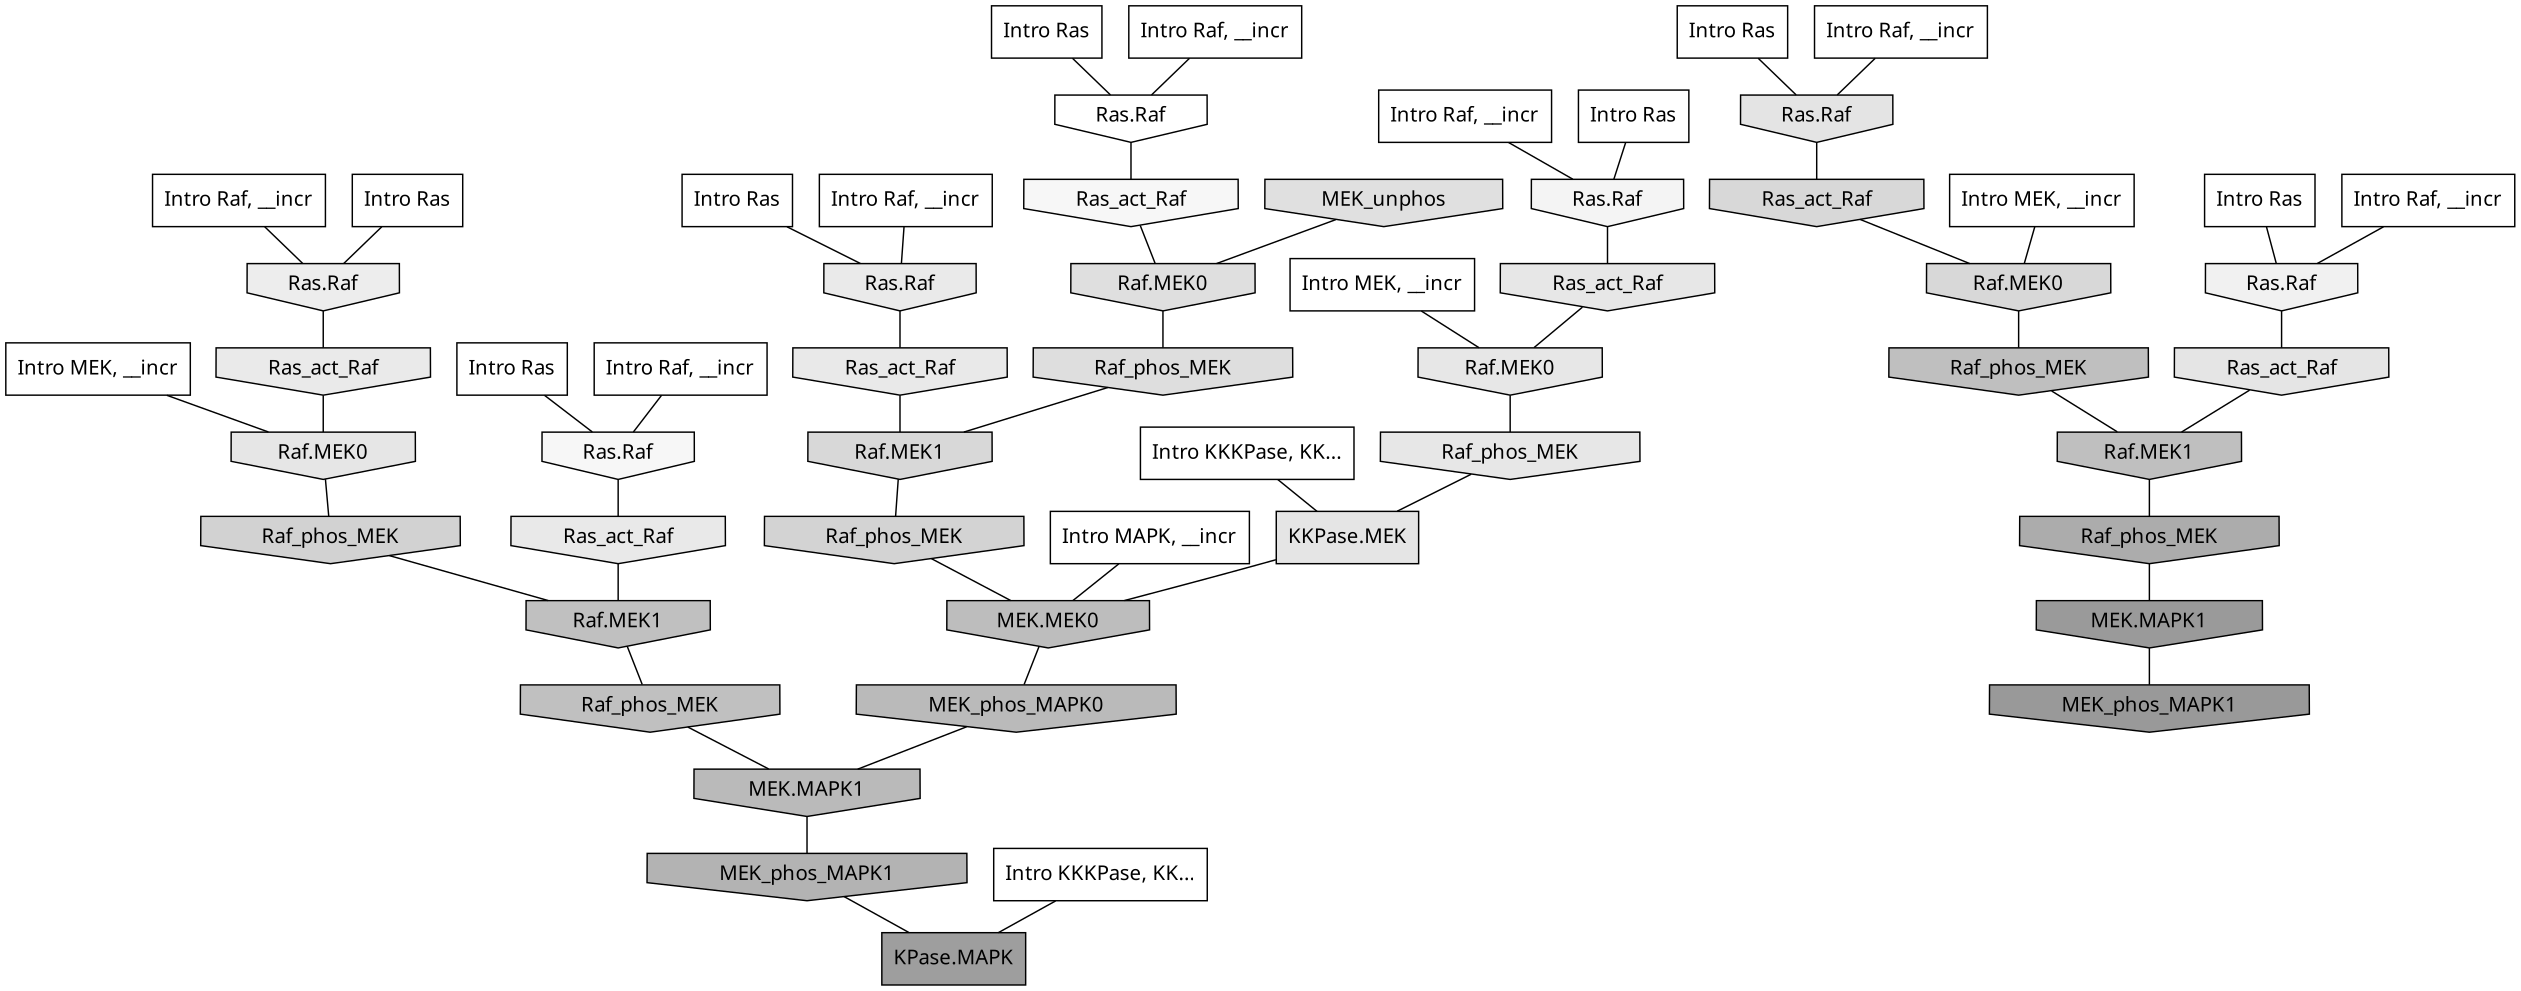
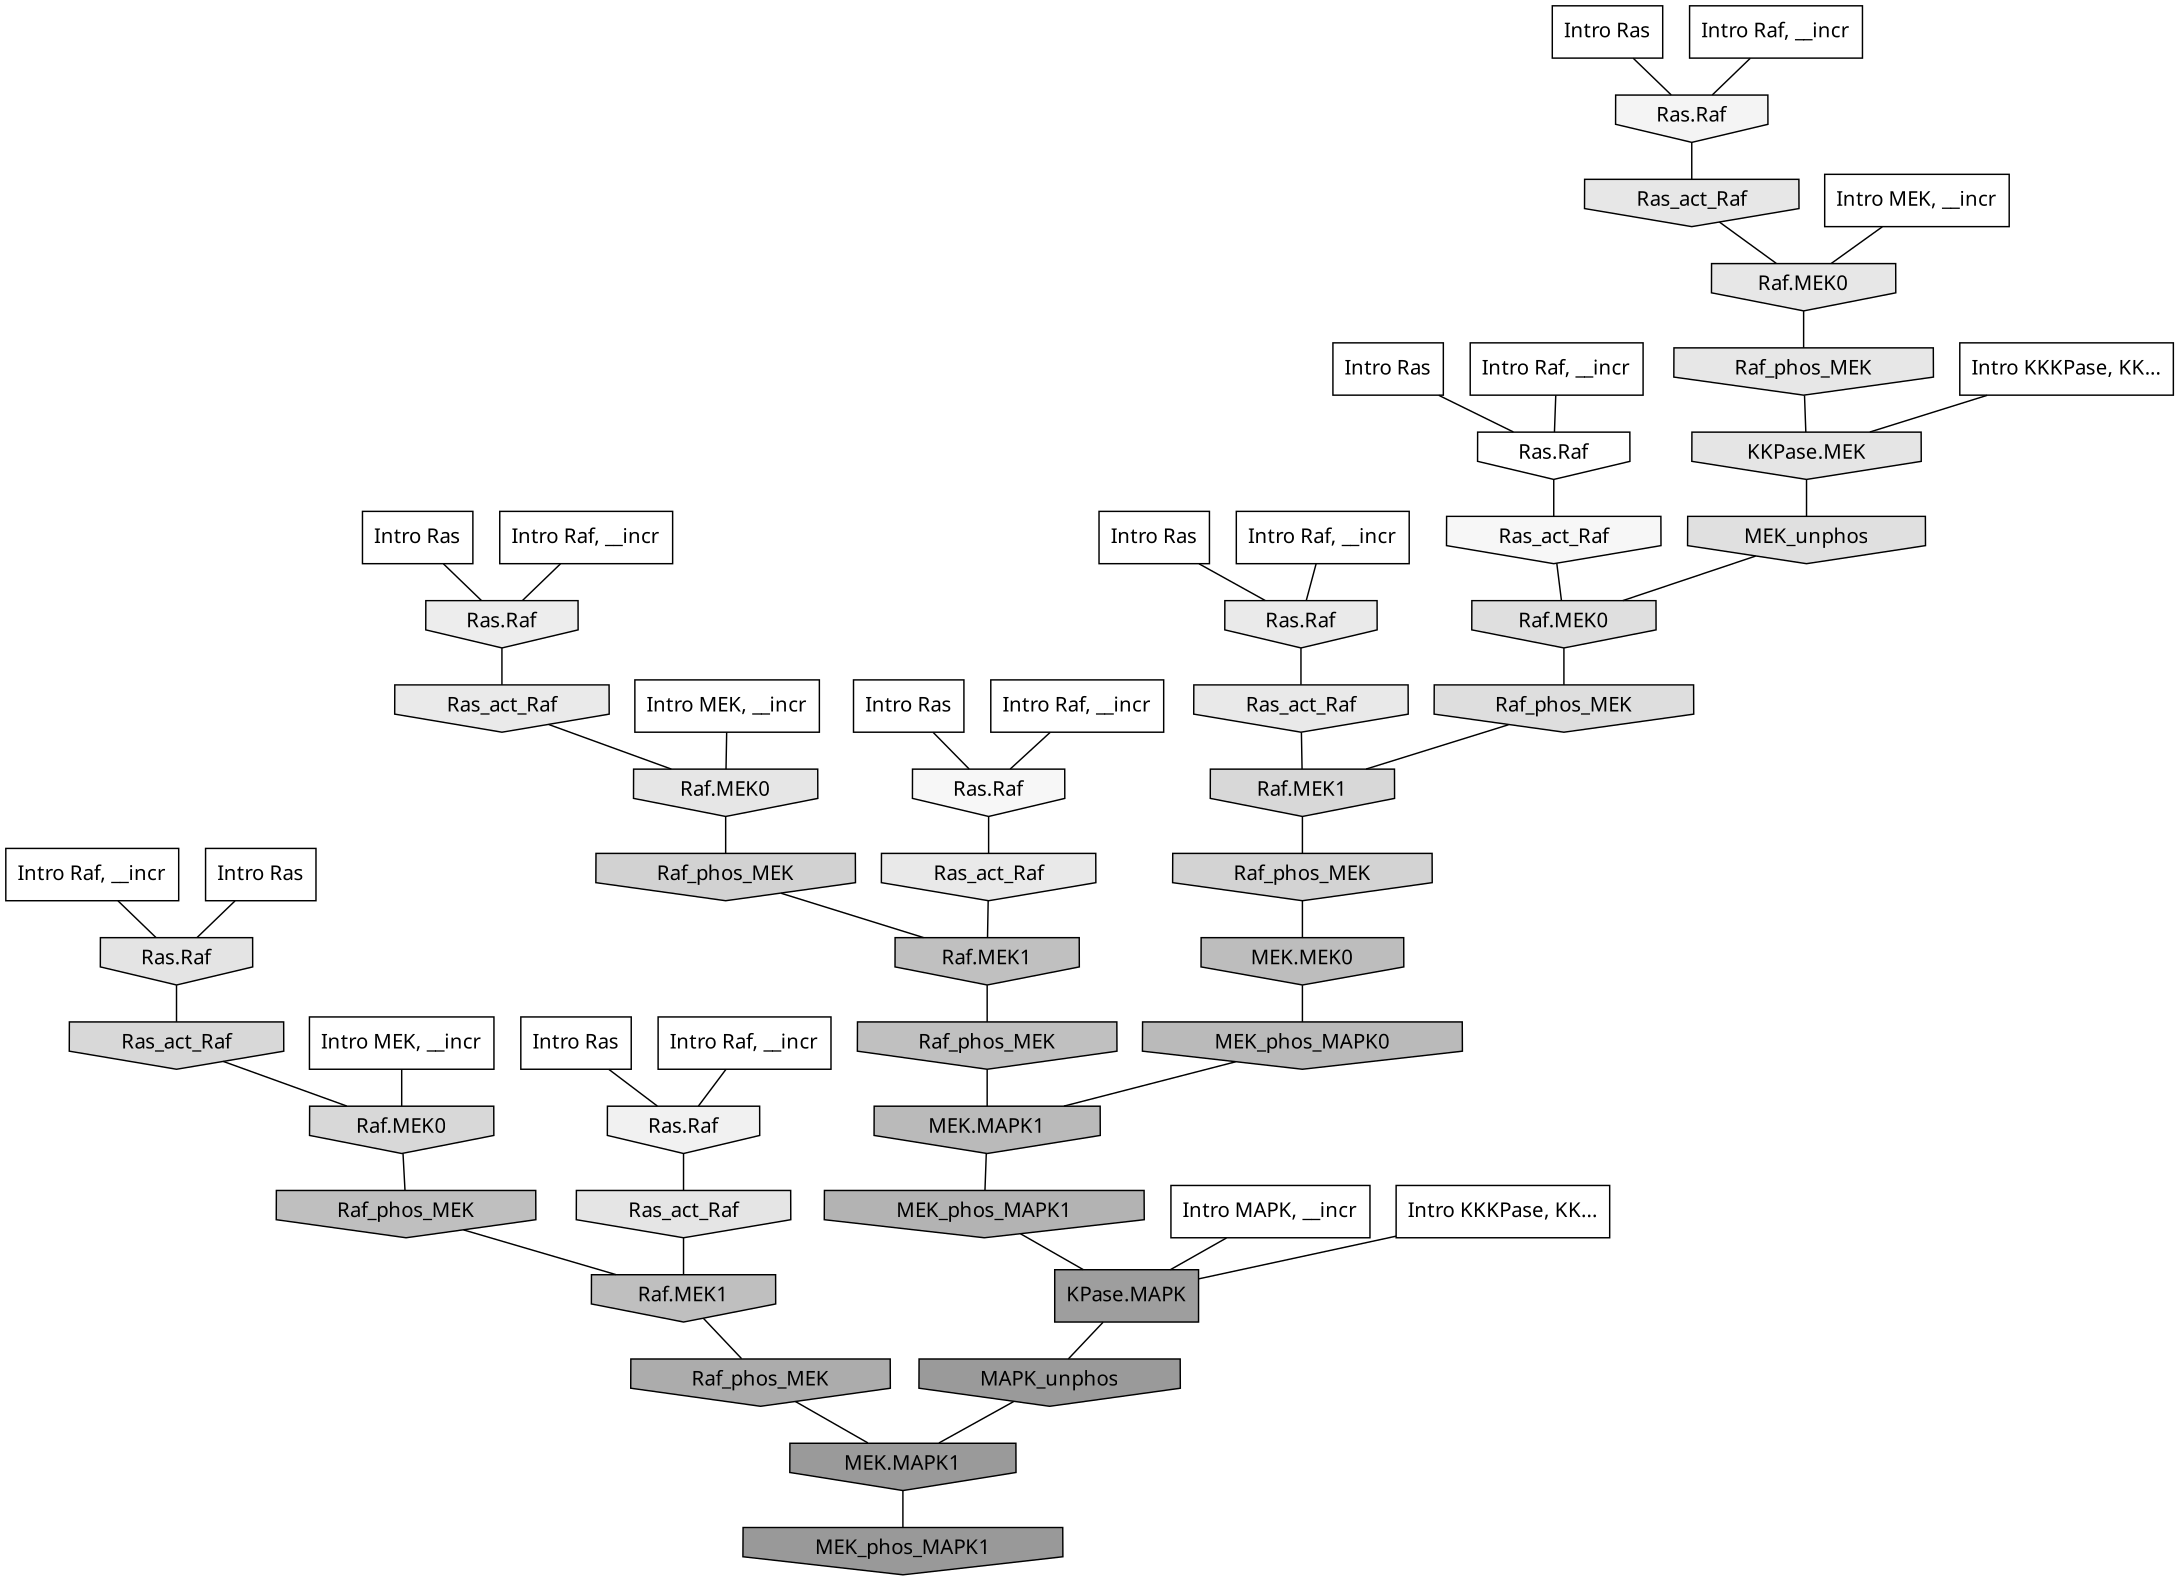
(1347, 538) -> (1807, 453)
(1200, 580) -> (1807, 498)
(1096, 582) -> (1198, 1254)
none -> (1050, 1380)
